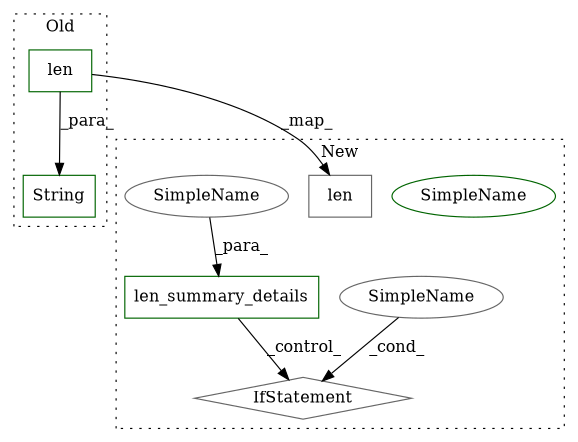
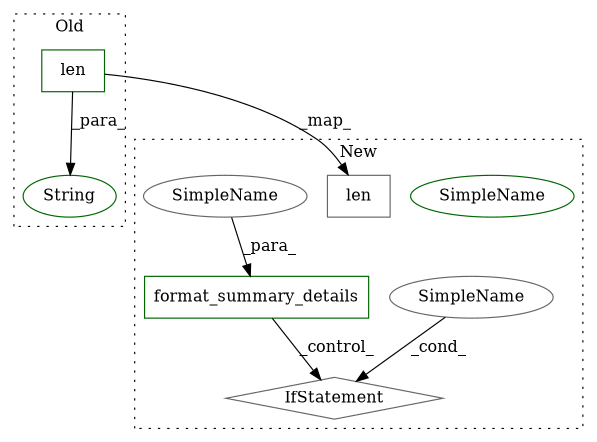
(59, 196) -> (70, 196)
(222, 297) -> (257, 297)
